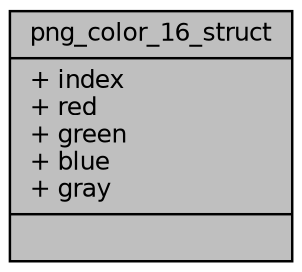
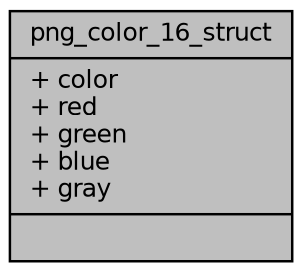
(78, 80) -> (74, 80)
